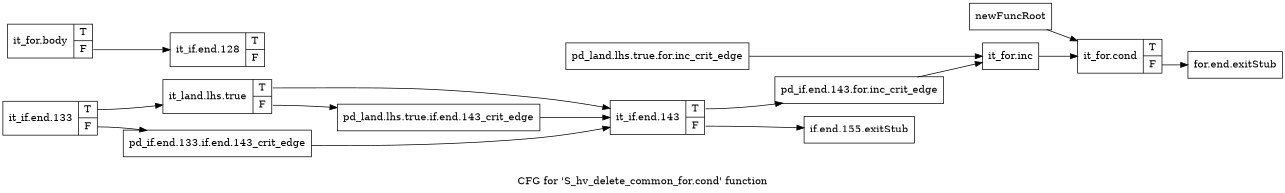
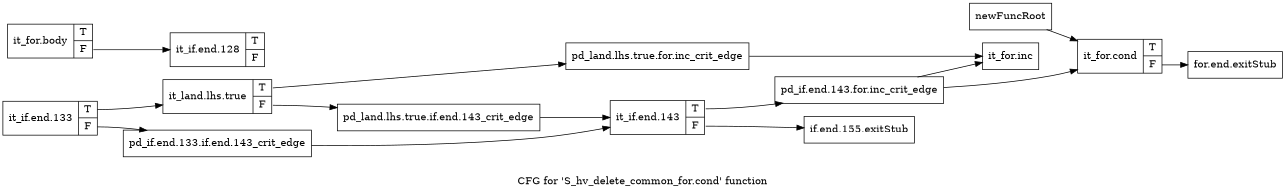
(1055, 56) -> (1007, 82)
(438, 90) -> (416, 76)
